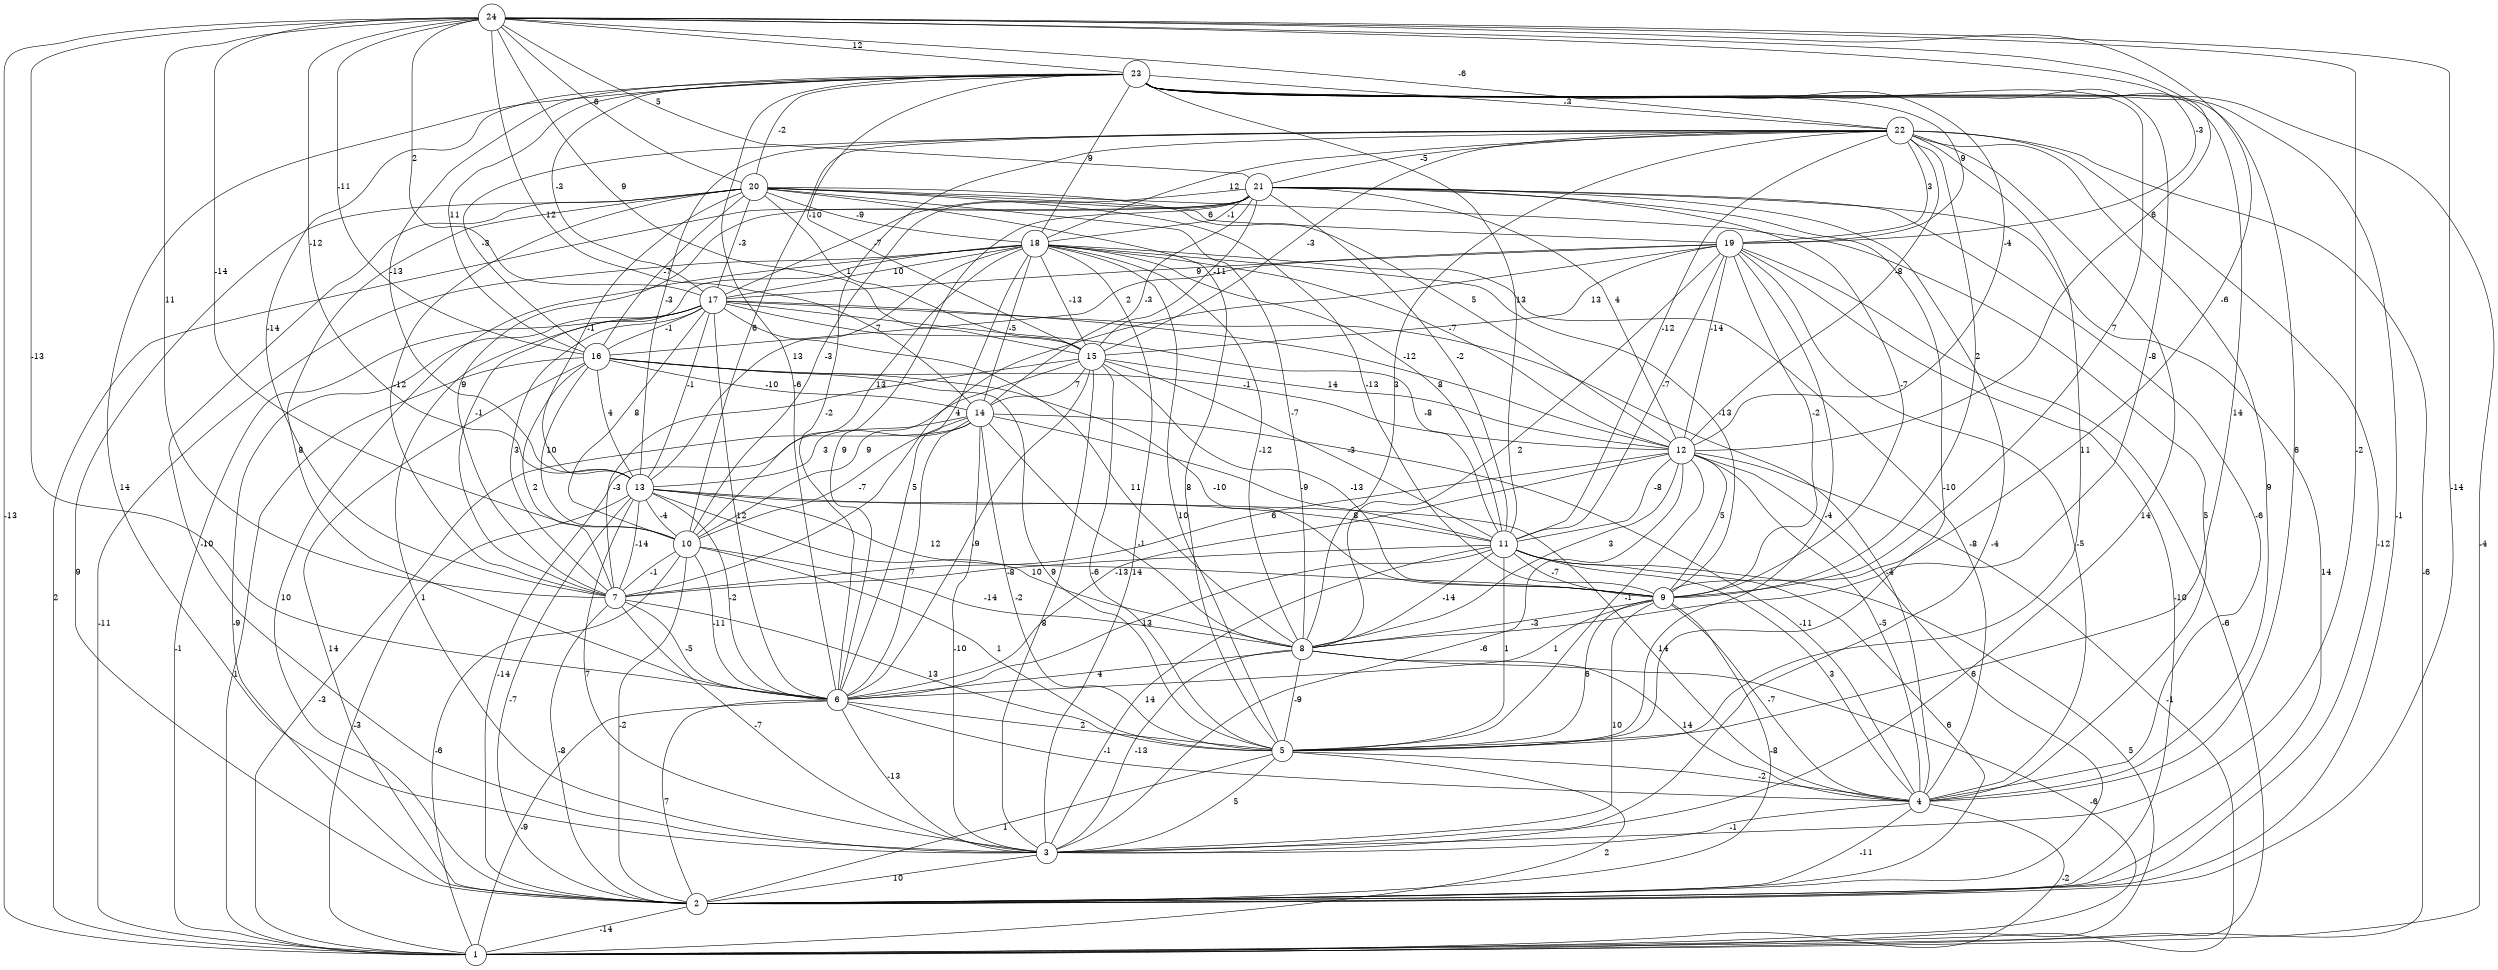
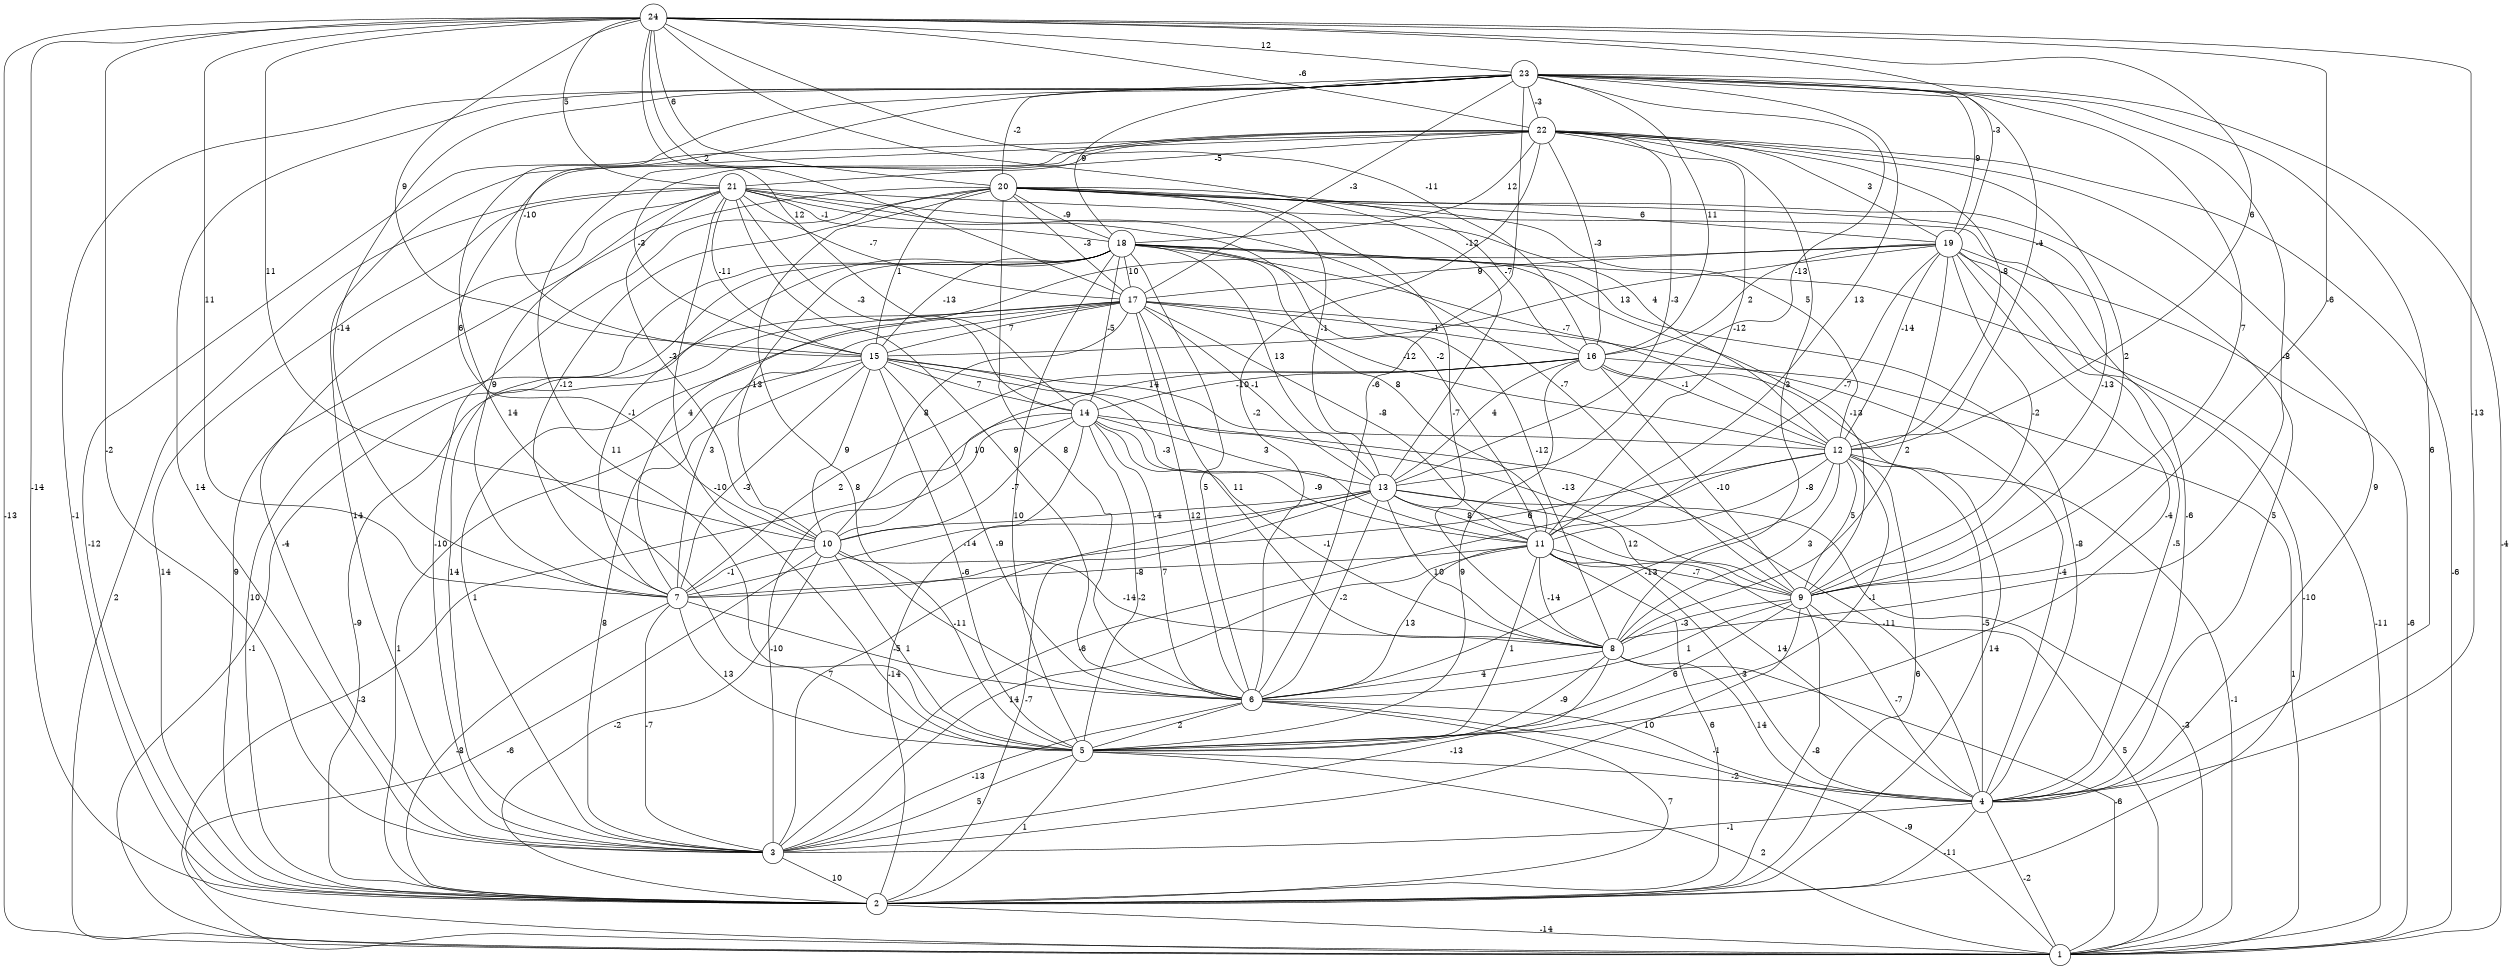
(221, 272) -> (271, 272)
(34, 470) -> (2111, 41)
none -> (396, 707)
